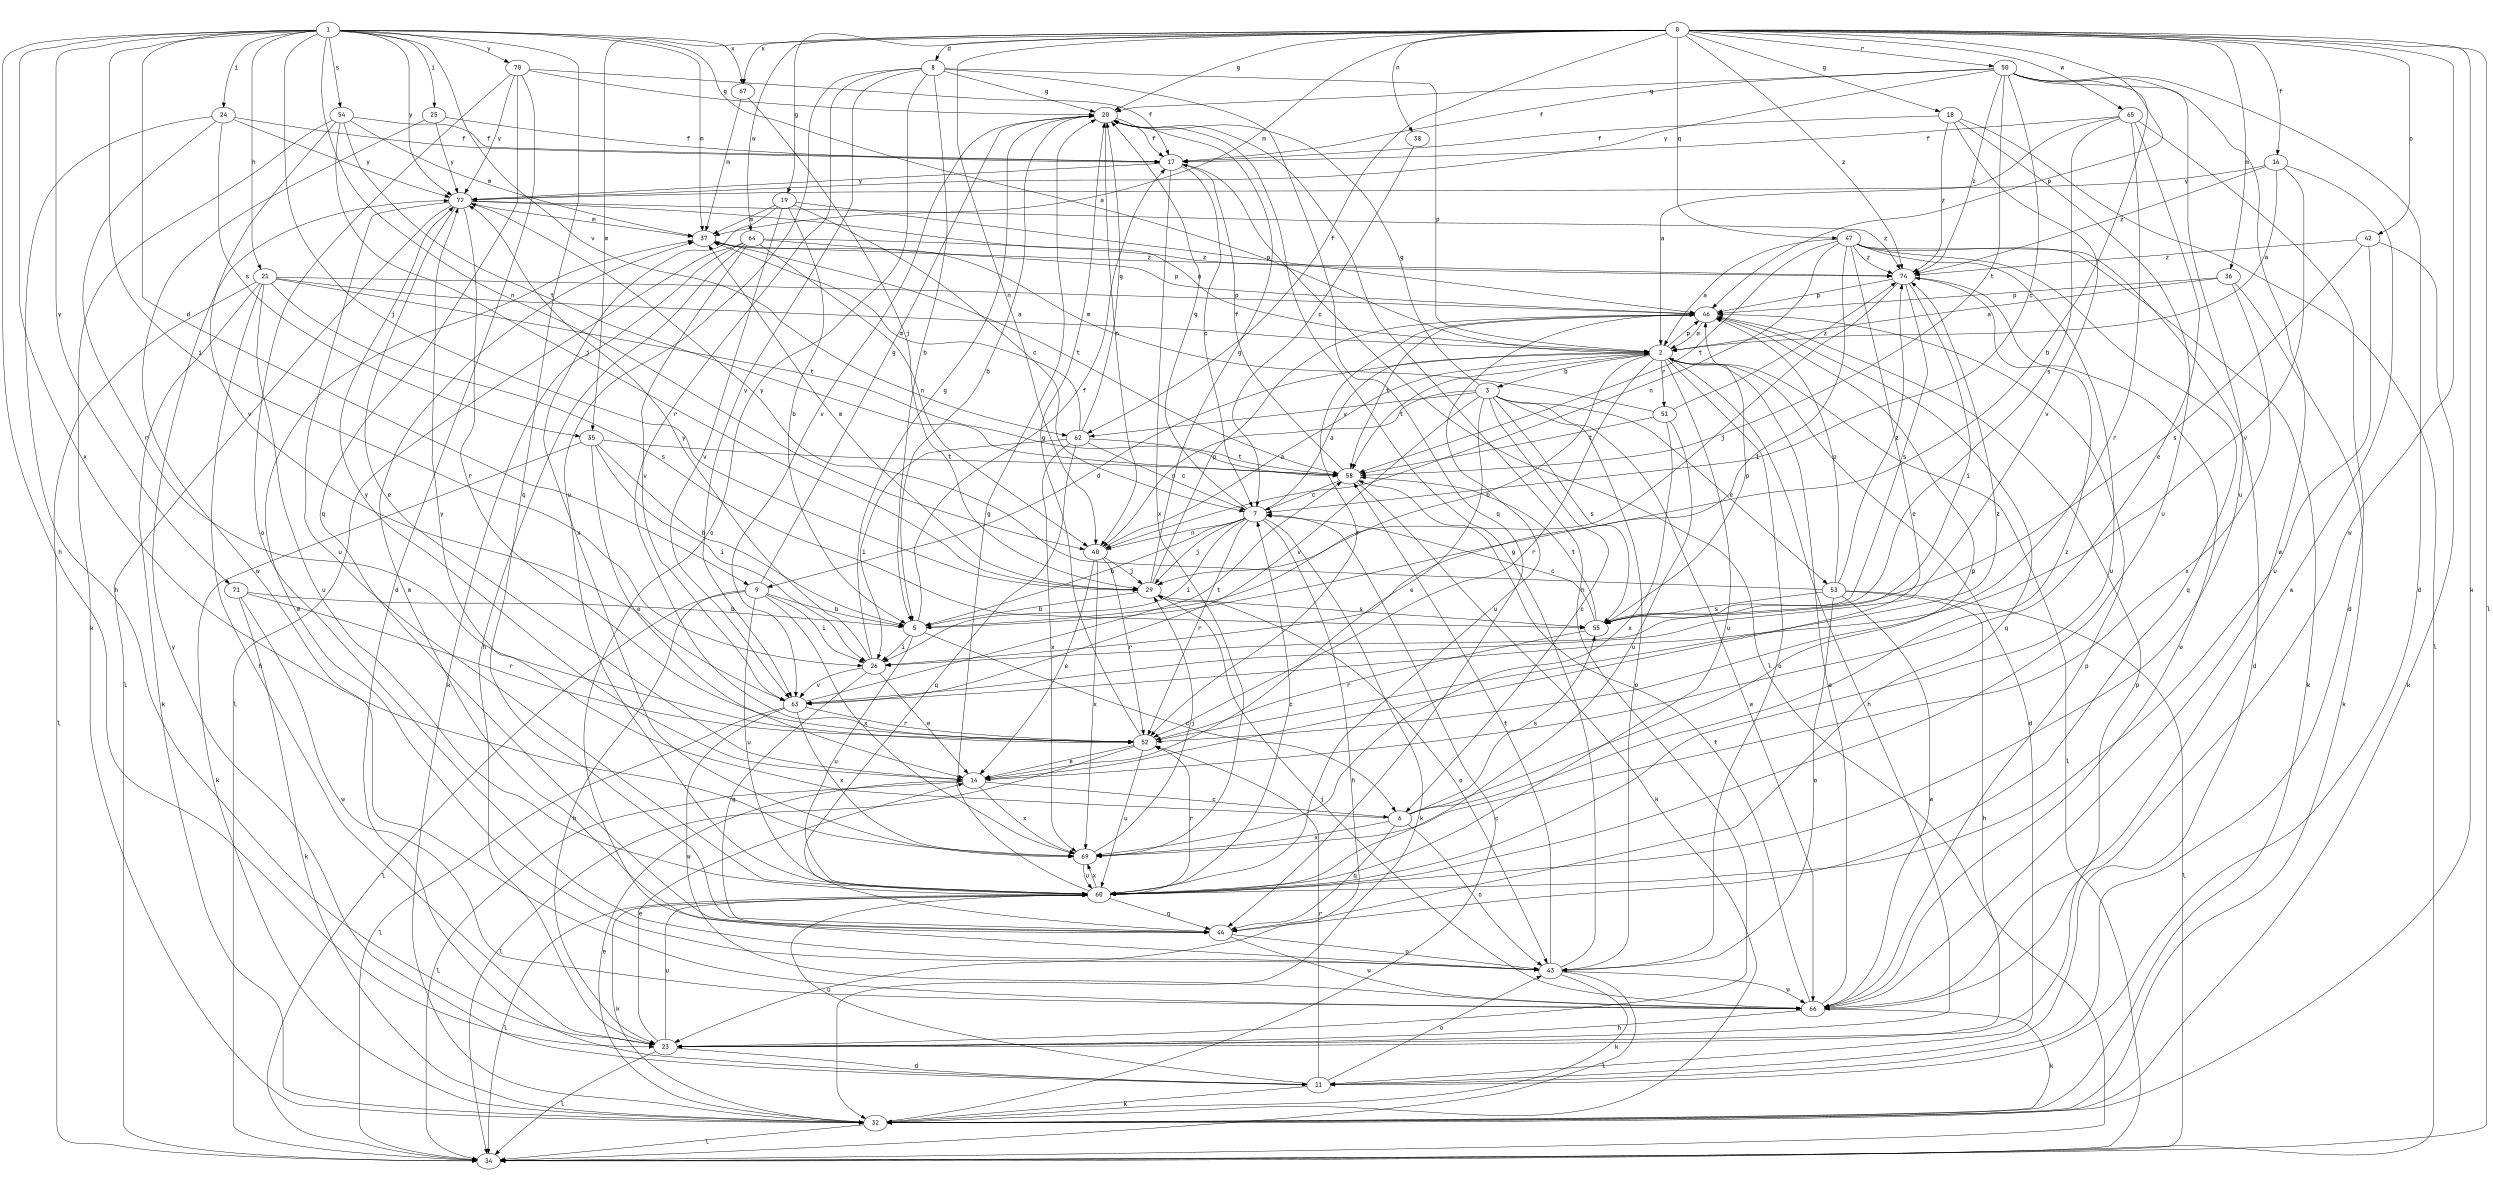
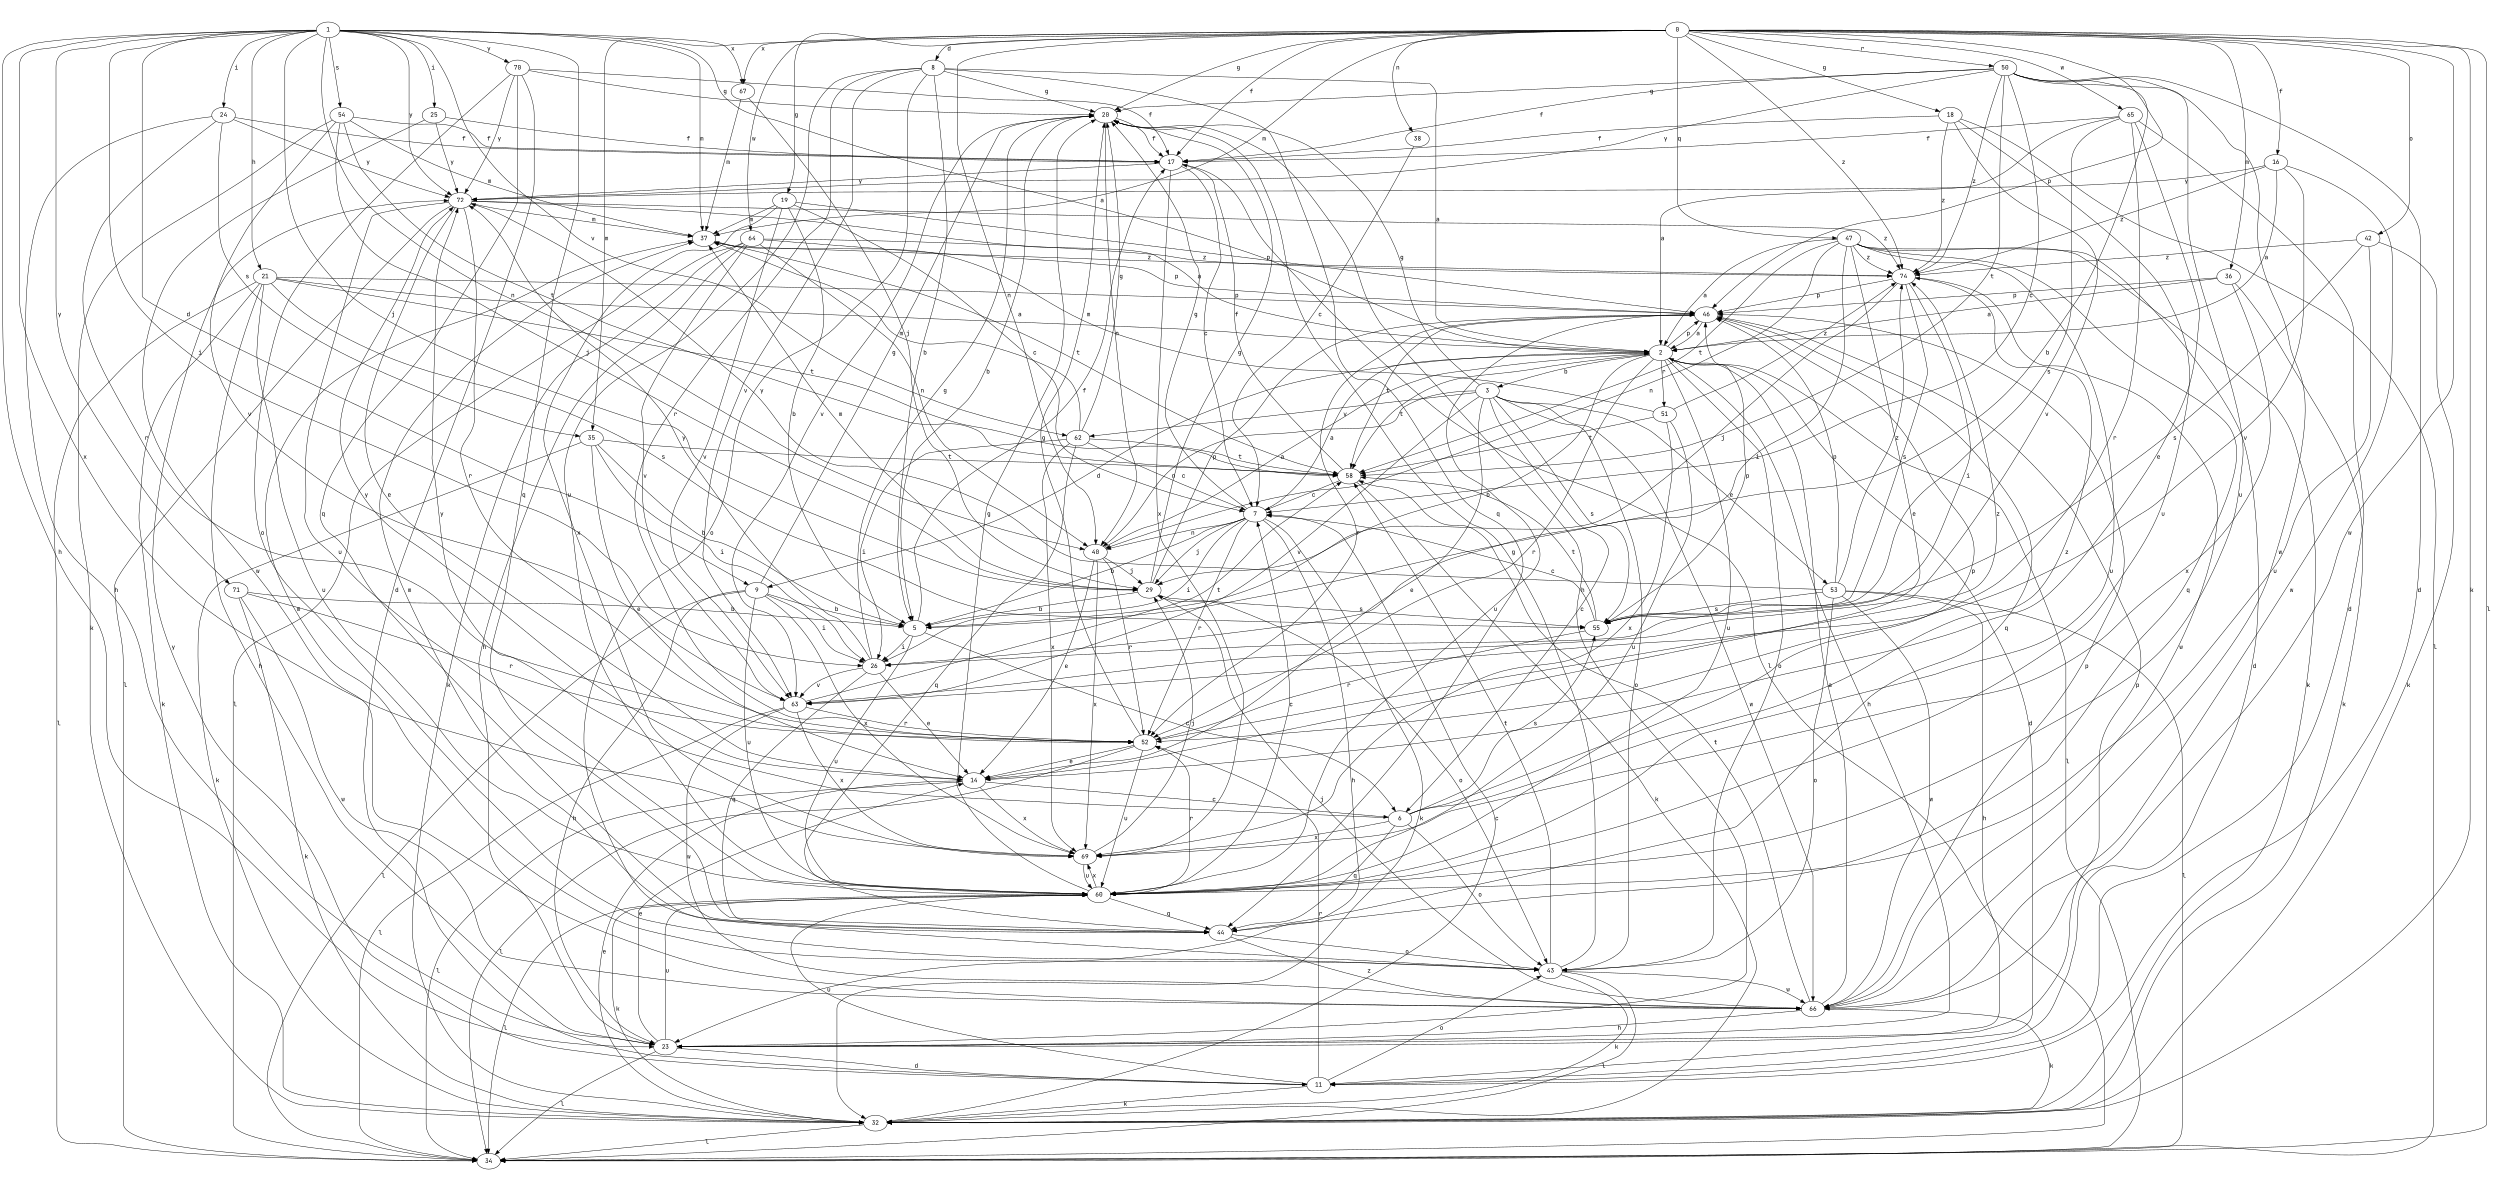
(1343, 207) -> (1325, 44)
(1438, 220) -> (1438, 220)
(1369, 971) -> (1369, 971)
